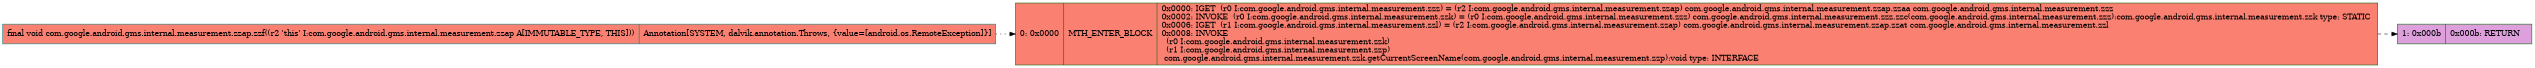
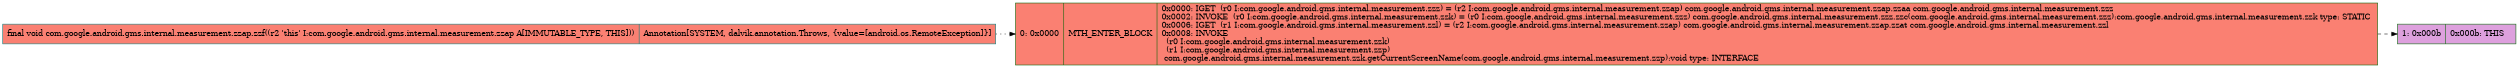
(2489, 34) -> (2481, 34)
